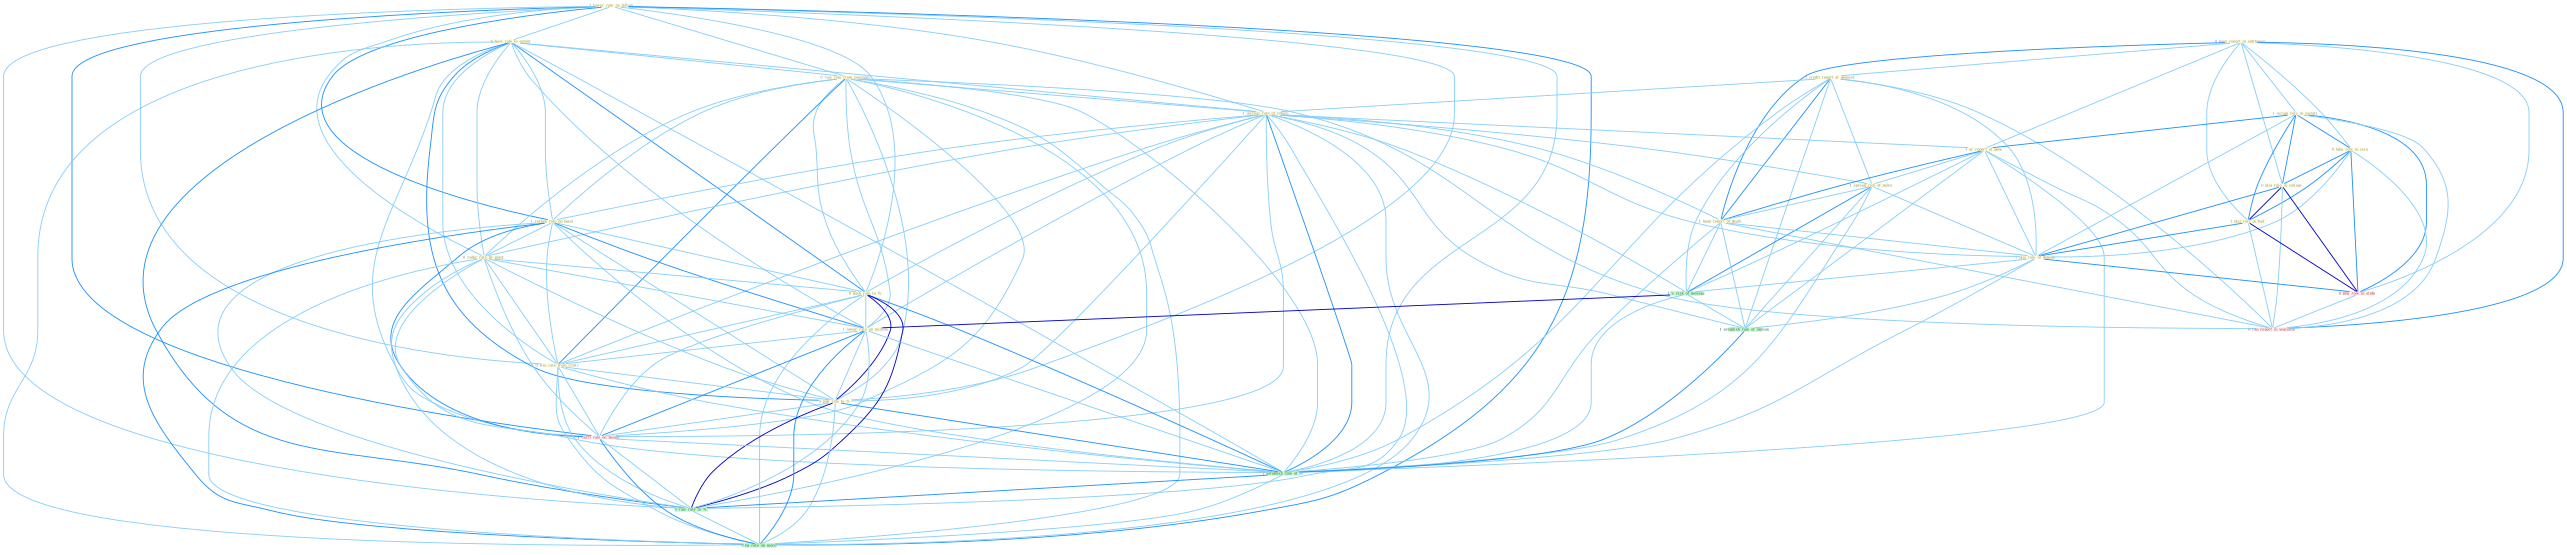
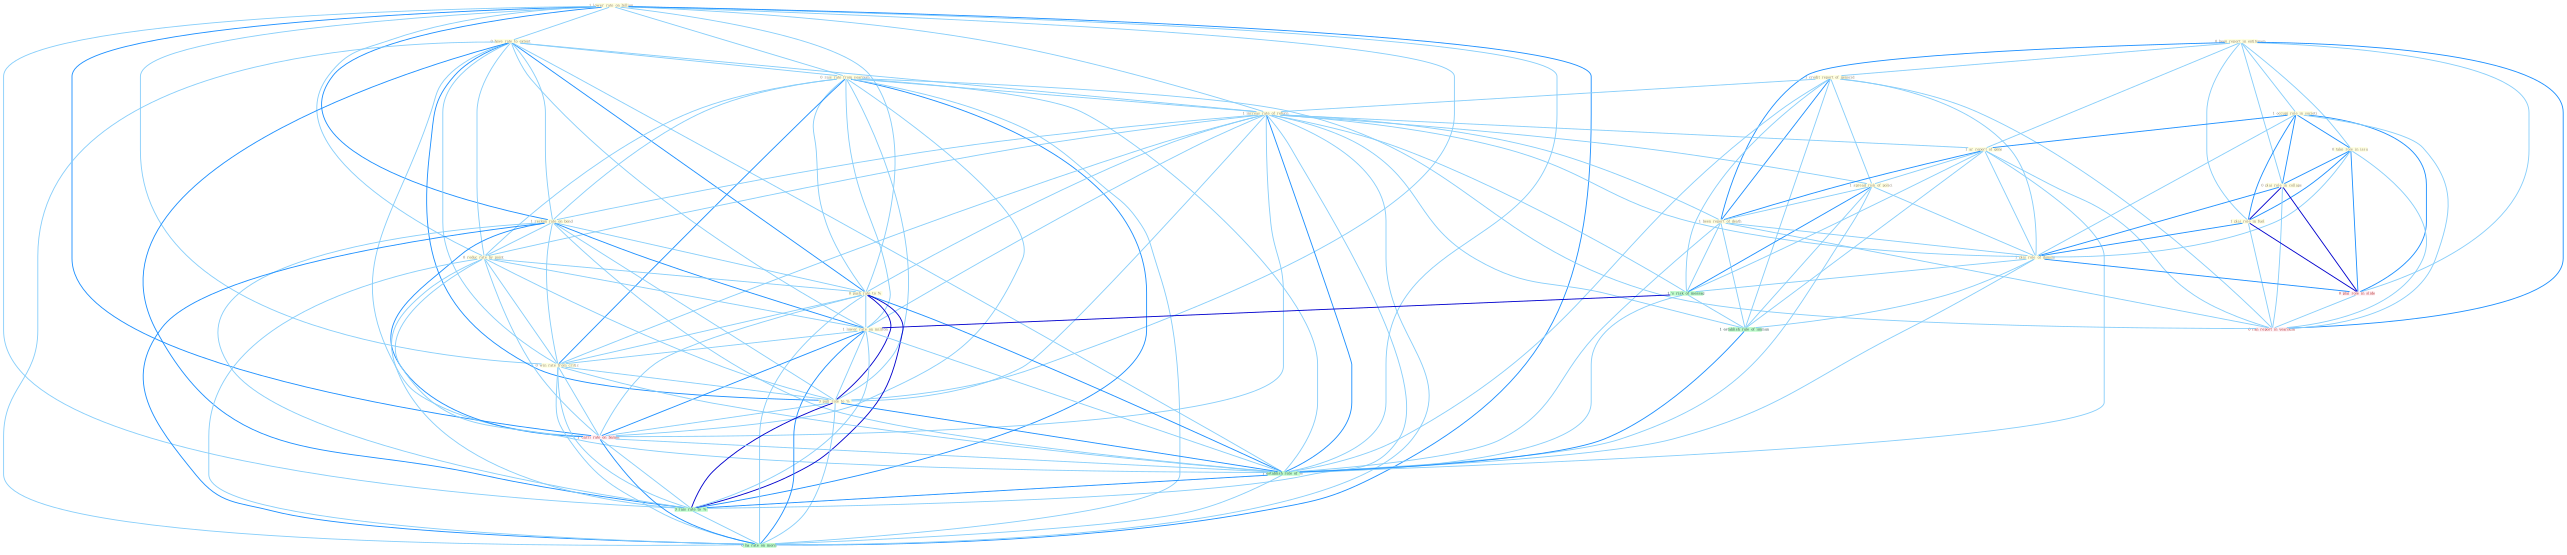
(1131, 362) -> (1131, 362)
